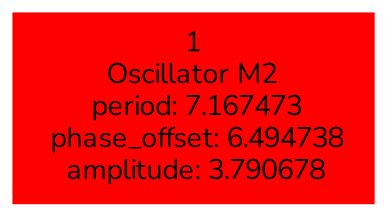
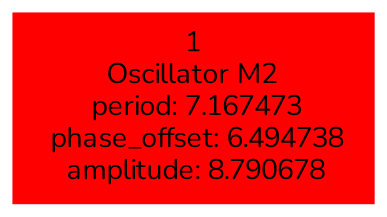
(194, 170) -> (194, 170)
